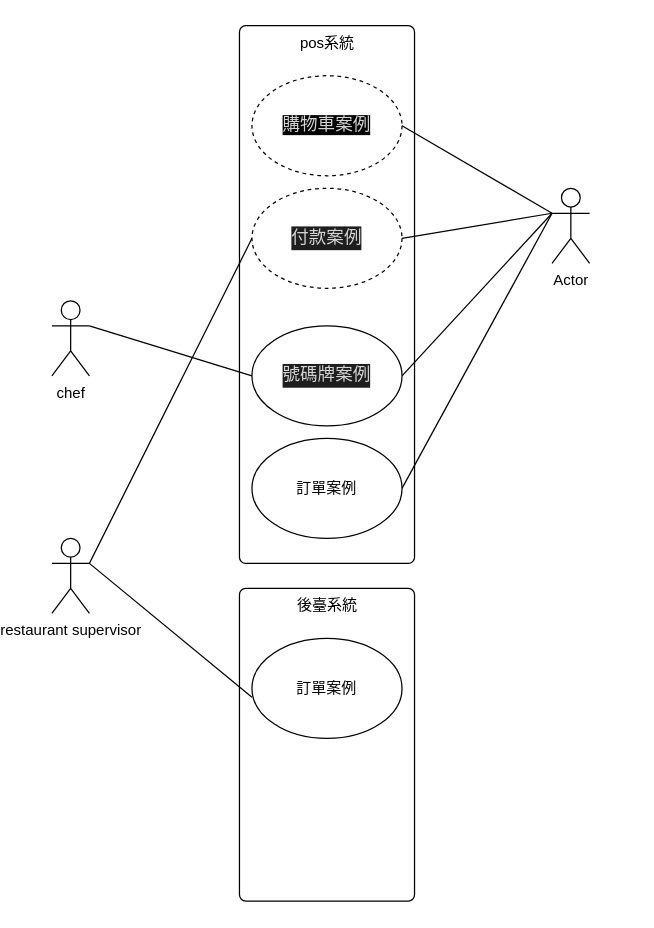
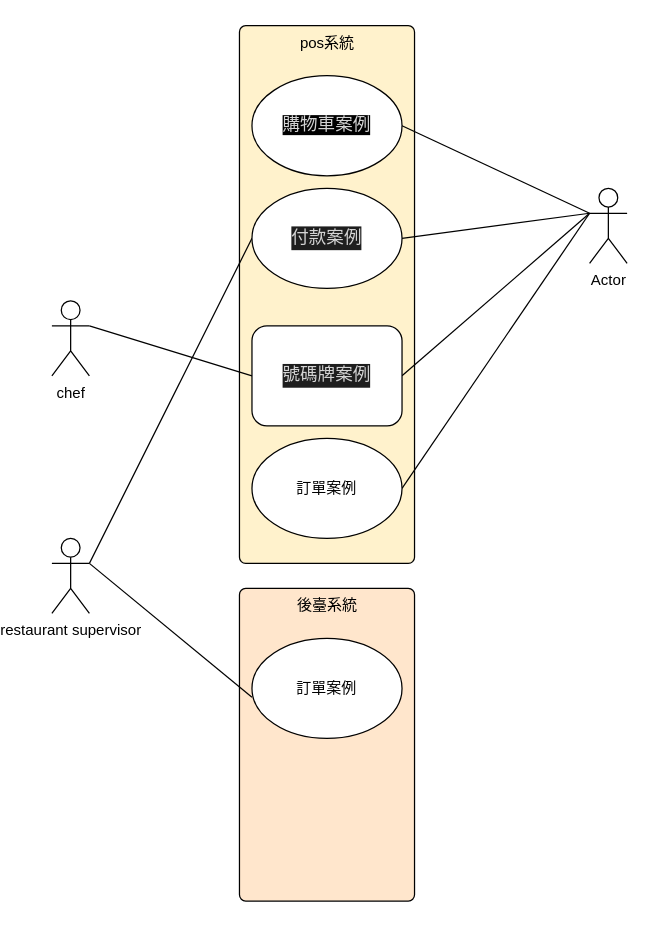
(327, 126) -> (327, 126)
(571, 226) -> (608, 226)
(327, 238) -> (327, 238)
(327, 294) -> (327, 294)
(327, 376) -> (327, 376)
(327, 744) -> (327, 744)
